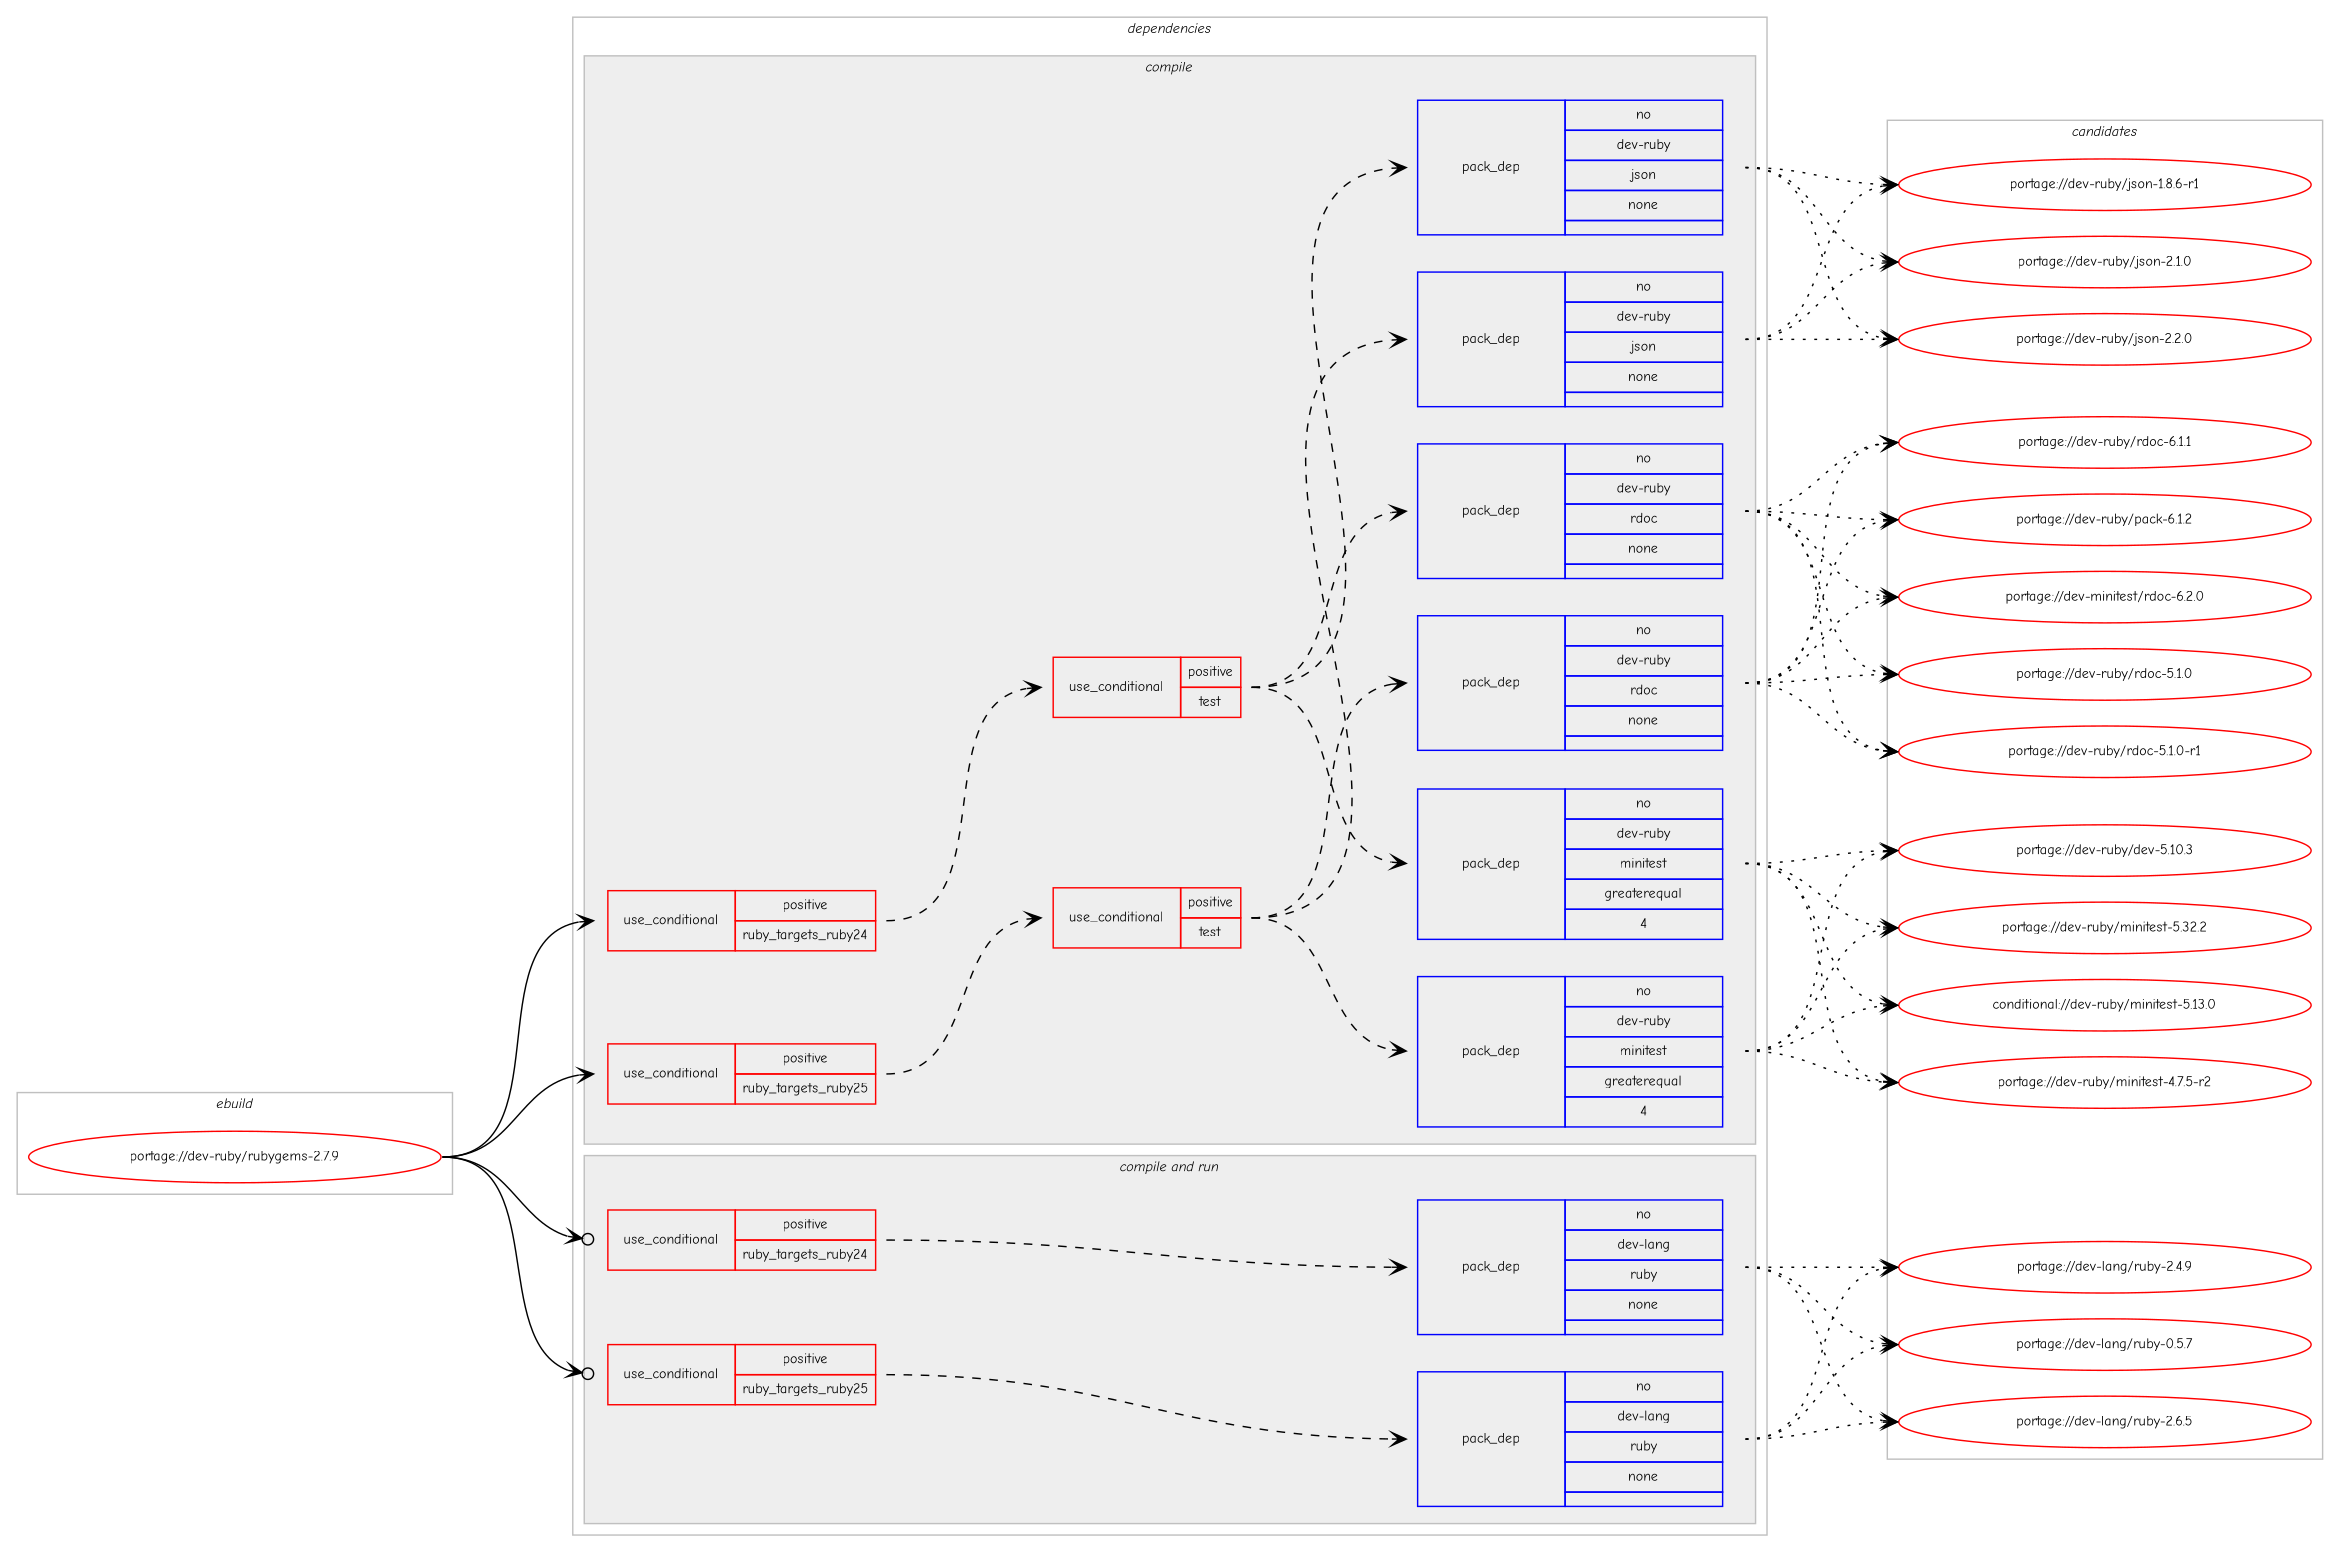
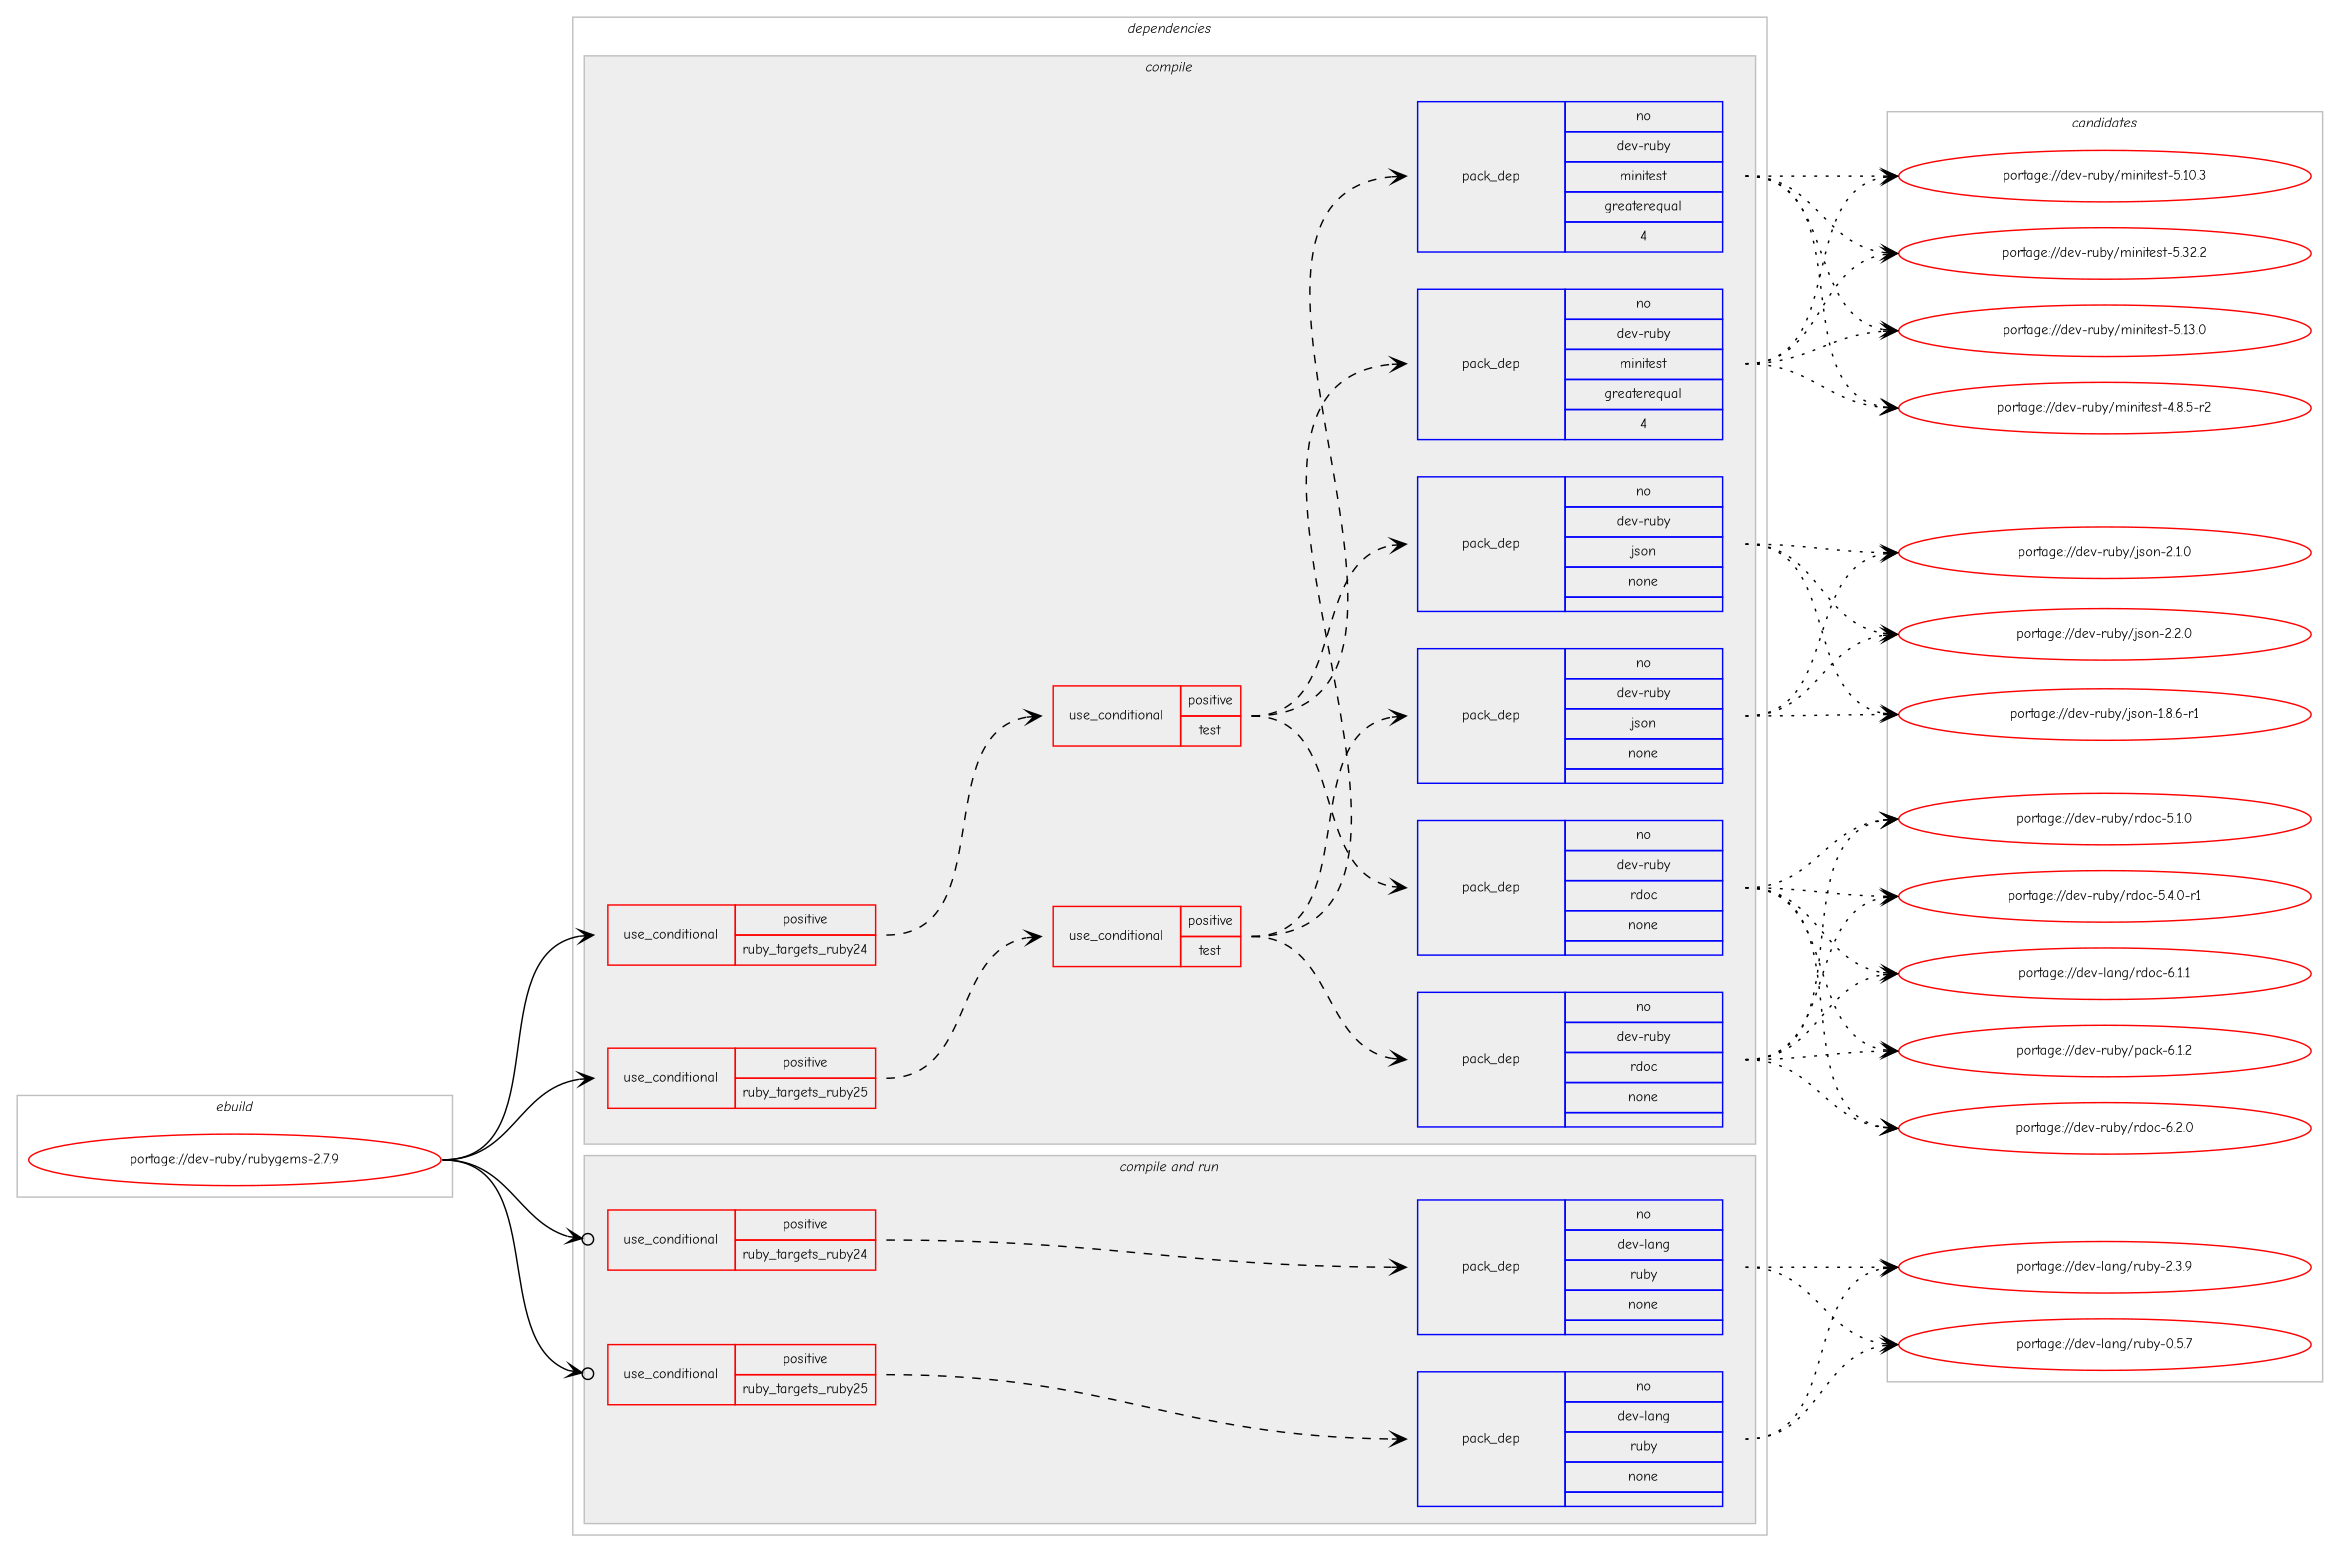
(2105, 442) -> (2105, 974)
(2105, 597) -> (2105, 1128)
(2105, 752) -> (2105, 896)
(2105, 851) -> (2105, 176)
(2105, 1005) -> (2105, 331)
(2105, 1083) -> (2105, 408)
(2105, 1267) -> (2105, 1267)
(2105, 1422) -> none
